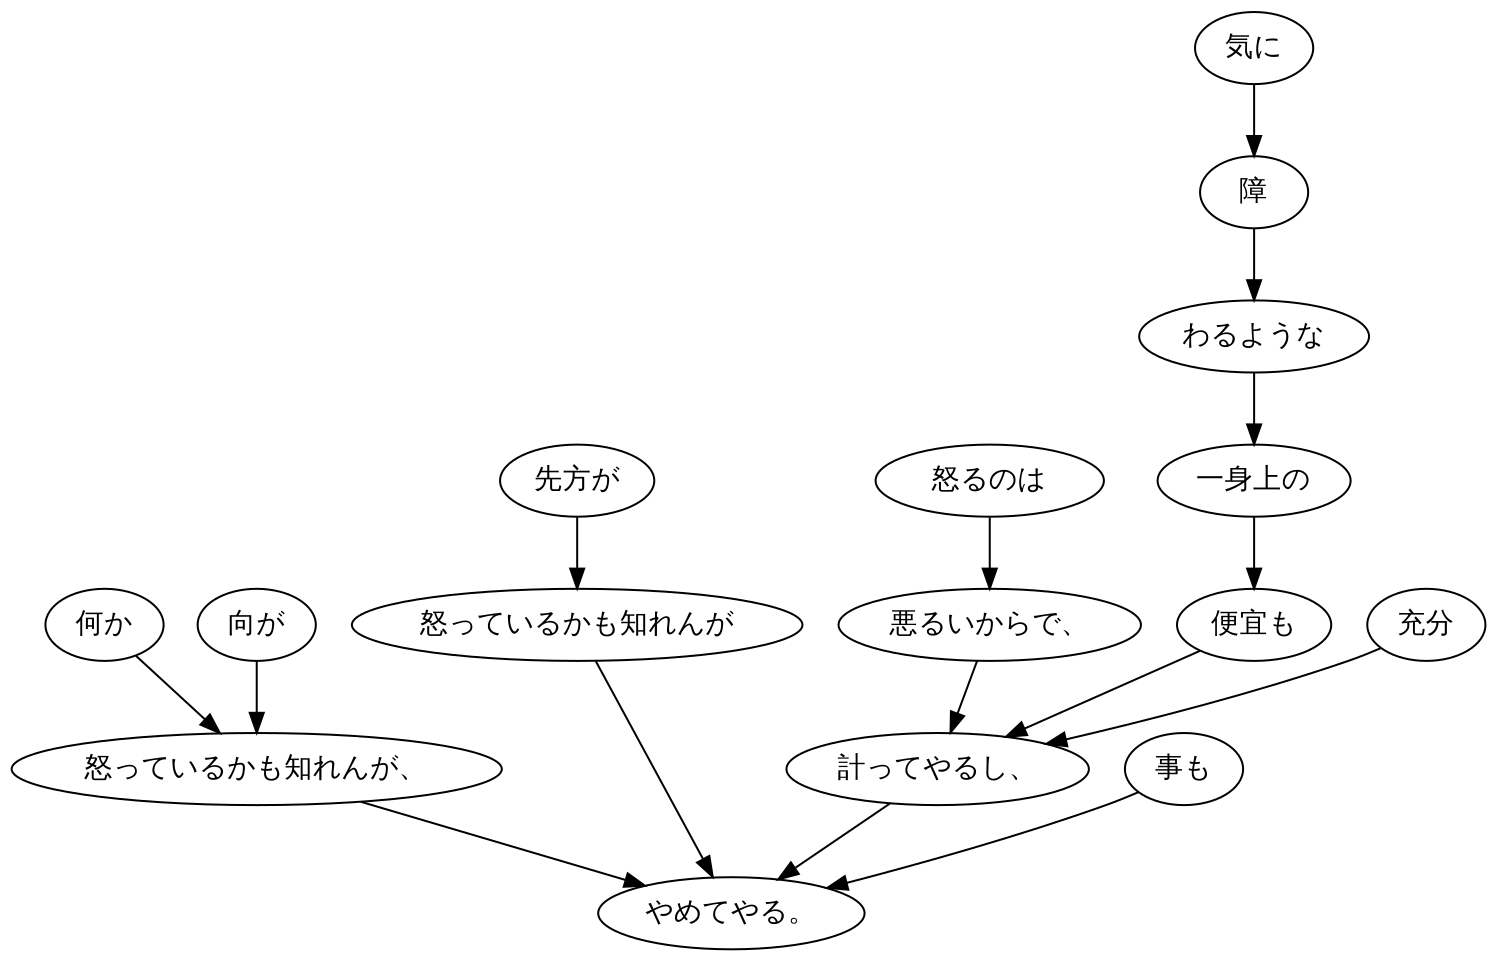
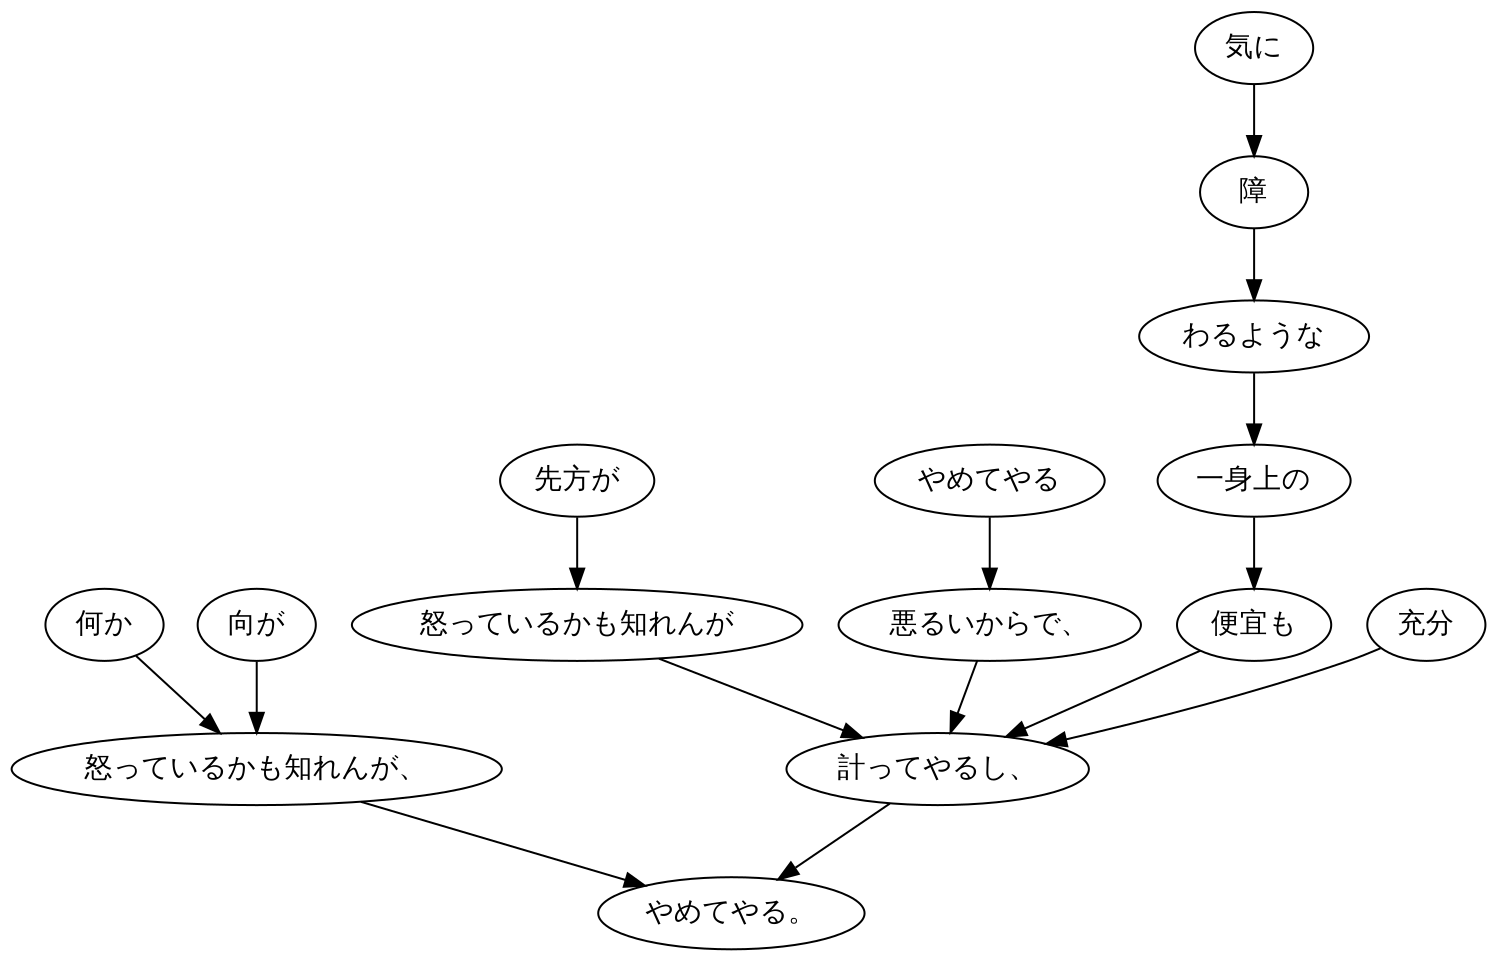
(990, 481) -> (990, 481)
(649, 760) -> (751, 695)
(1184, 769) -> none
